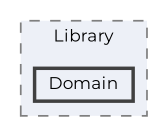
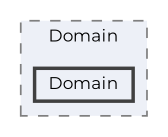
(84, 37) -> (84, 37)
